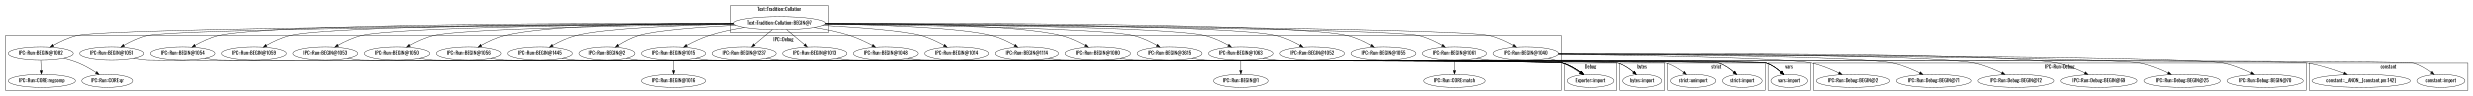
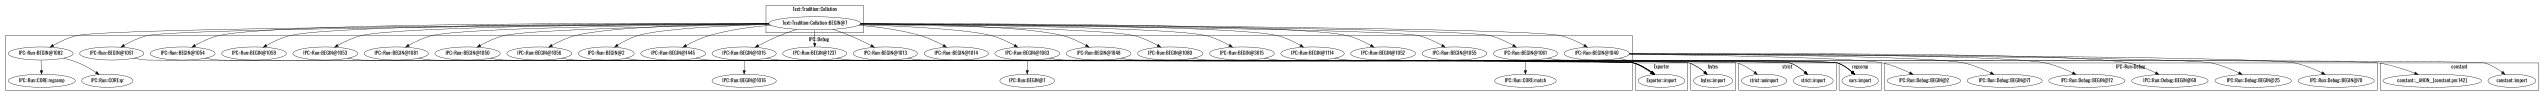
none -> (396, 53)
(1591, 67) -> (1662, 67)
(1789, 67) -> (1860, 67)
